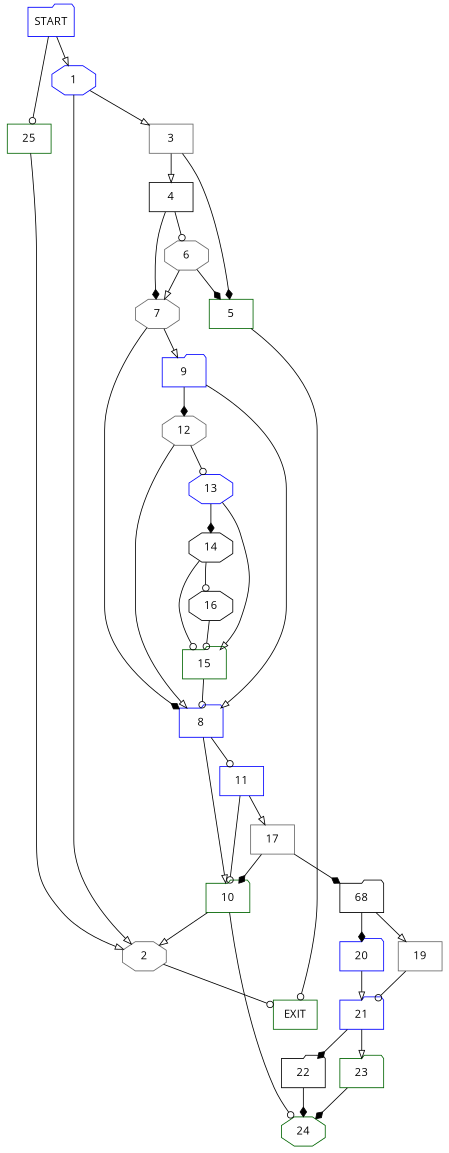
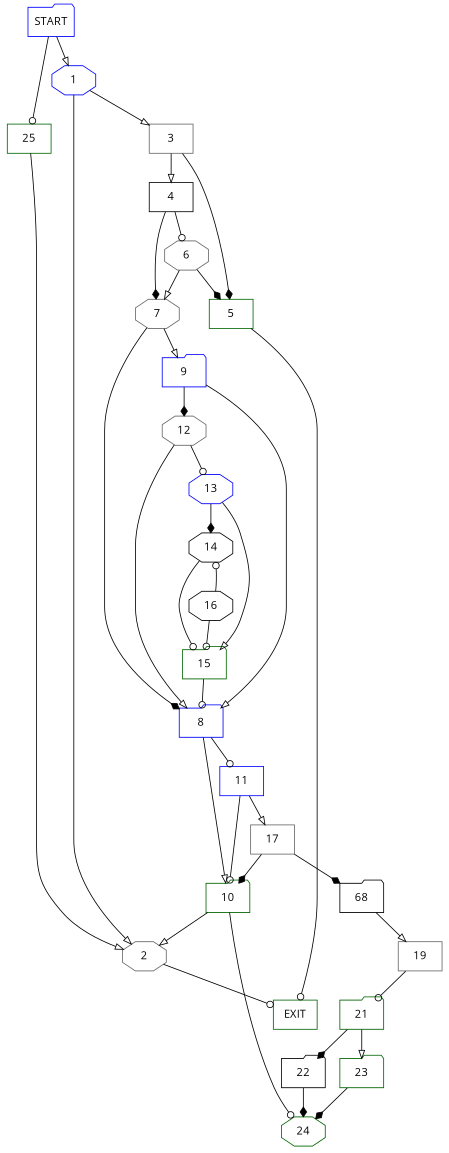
(205, 574) -> (216, 580)
(362, 956) -> none
(362, 1015) -> (362, 1015)
